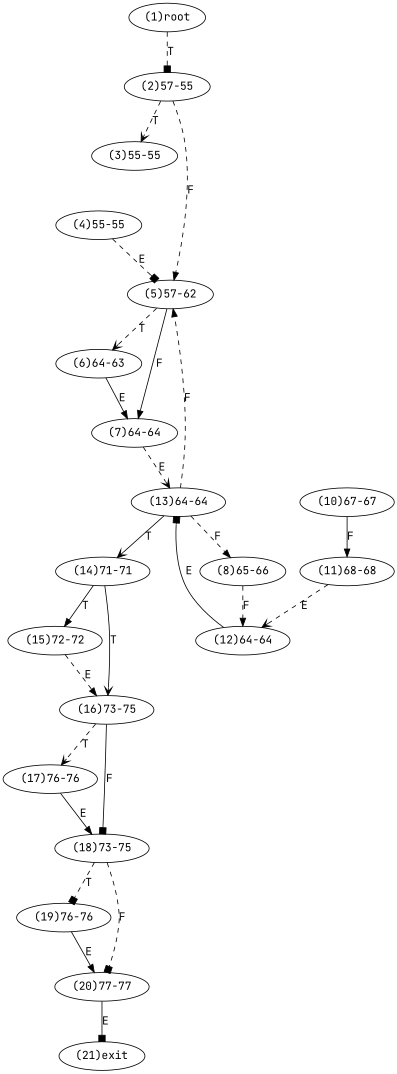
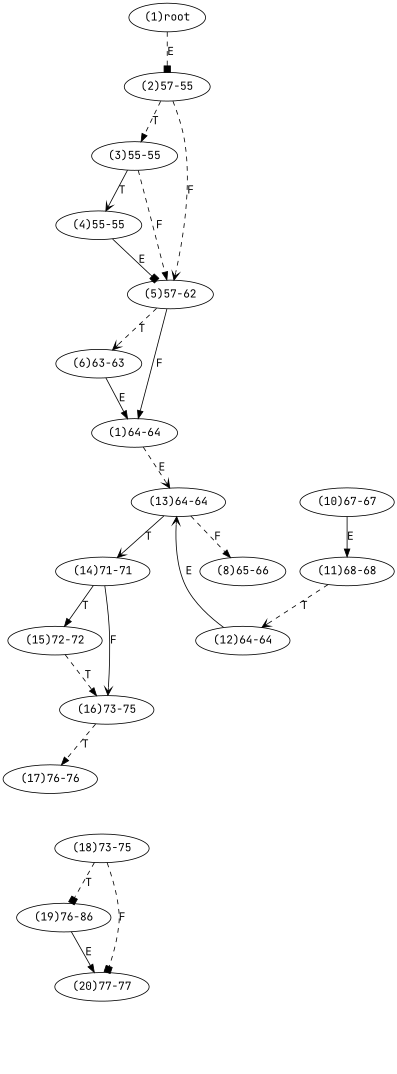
(171, 52) -> (171, 52)
(153, 118) -> (153, 118)
(187, 186) -> (187, 186)
none -> (119, 187)
(132, 257) -> (132, 257)
(99, 364) -> (99, 364)
(185, 402) -> (152, 221)
(135, 433) -> (135, 433)
(351, 537) -> (351, 537)
(185, 583) -> (185, 583)
(243, 602) -> none
(305, 606) -> (305, 606)
(114, 641) -> (114, 641)
(88, 675) -> (88, 675)
(81, 741) -> (81, 741)
(105, 775) -> none
(74, 810) -> none
(64, 918) -> (64, 918)
(102, 1056) -> none
